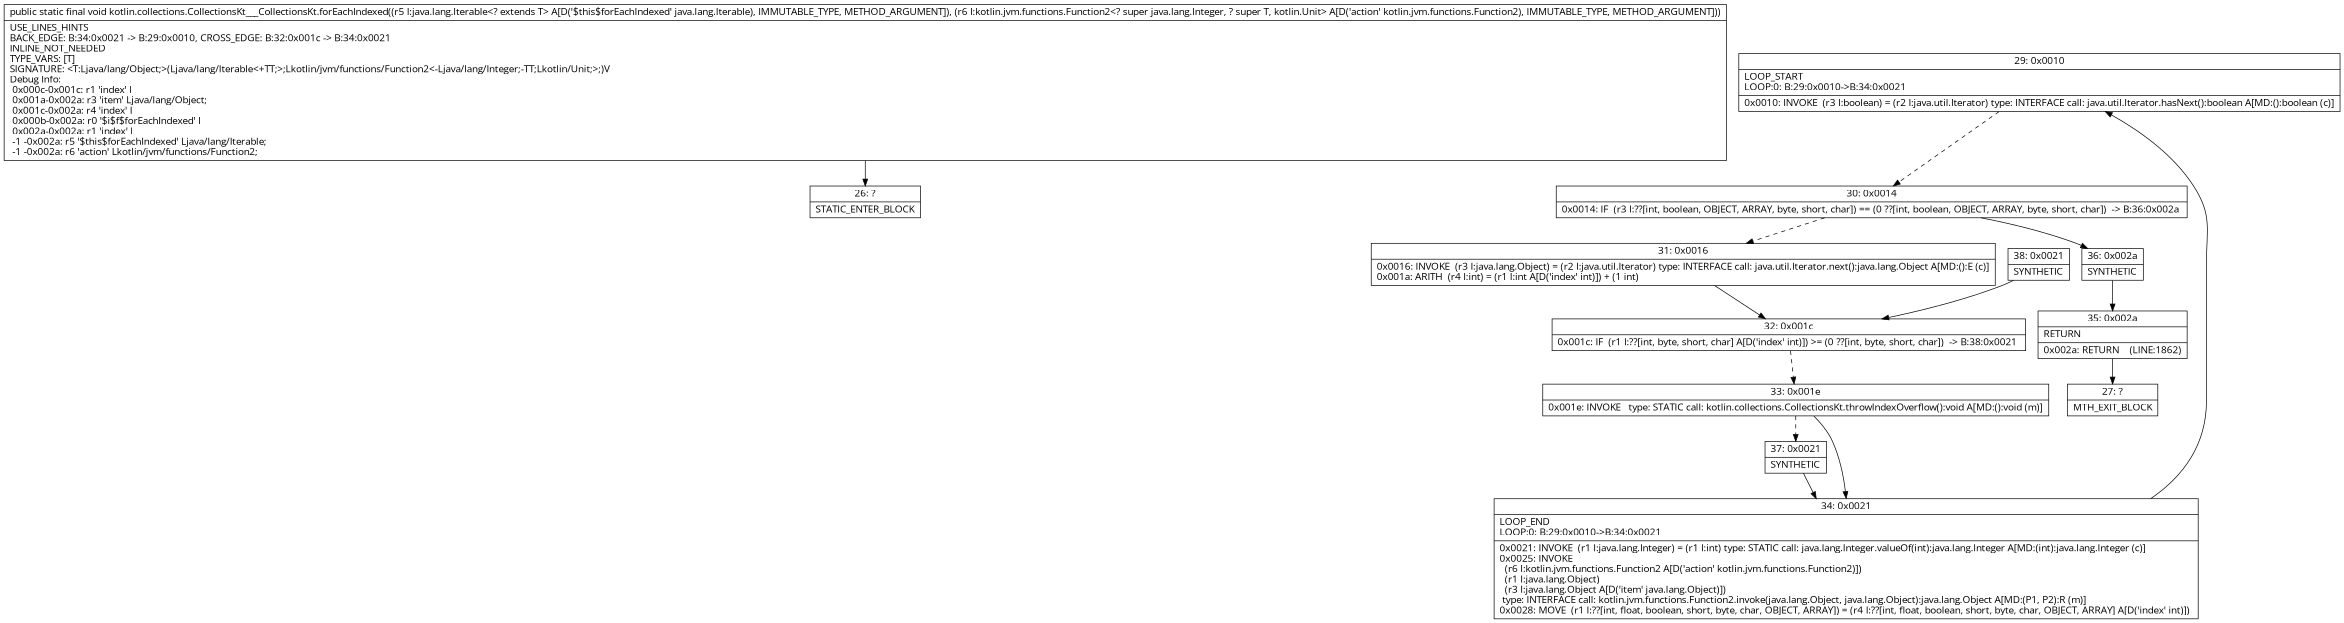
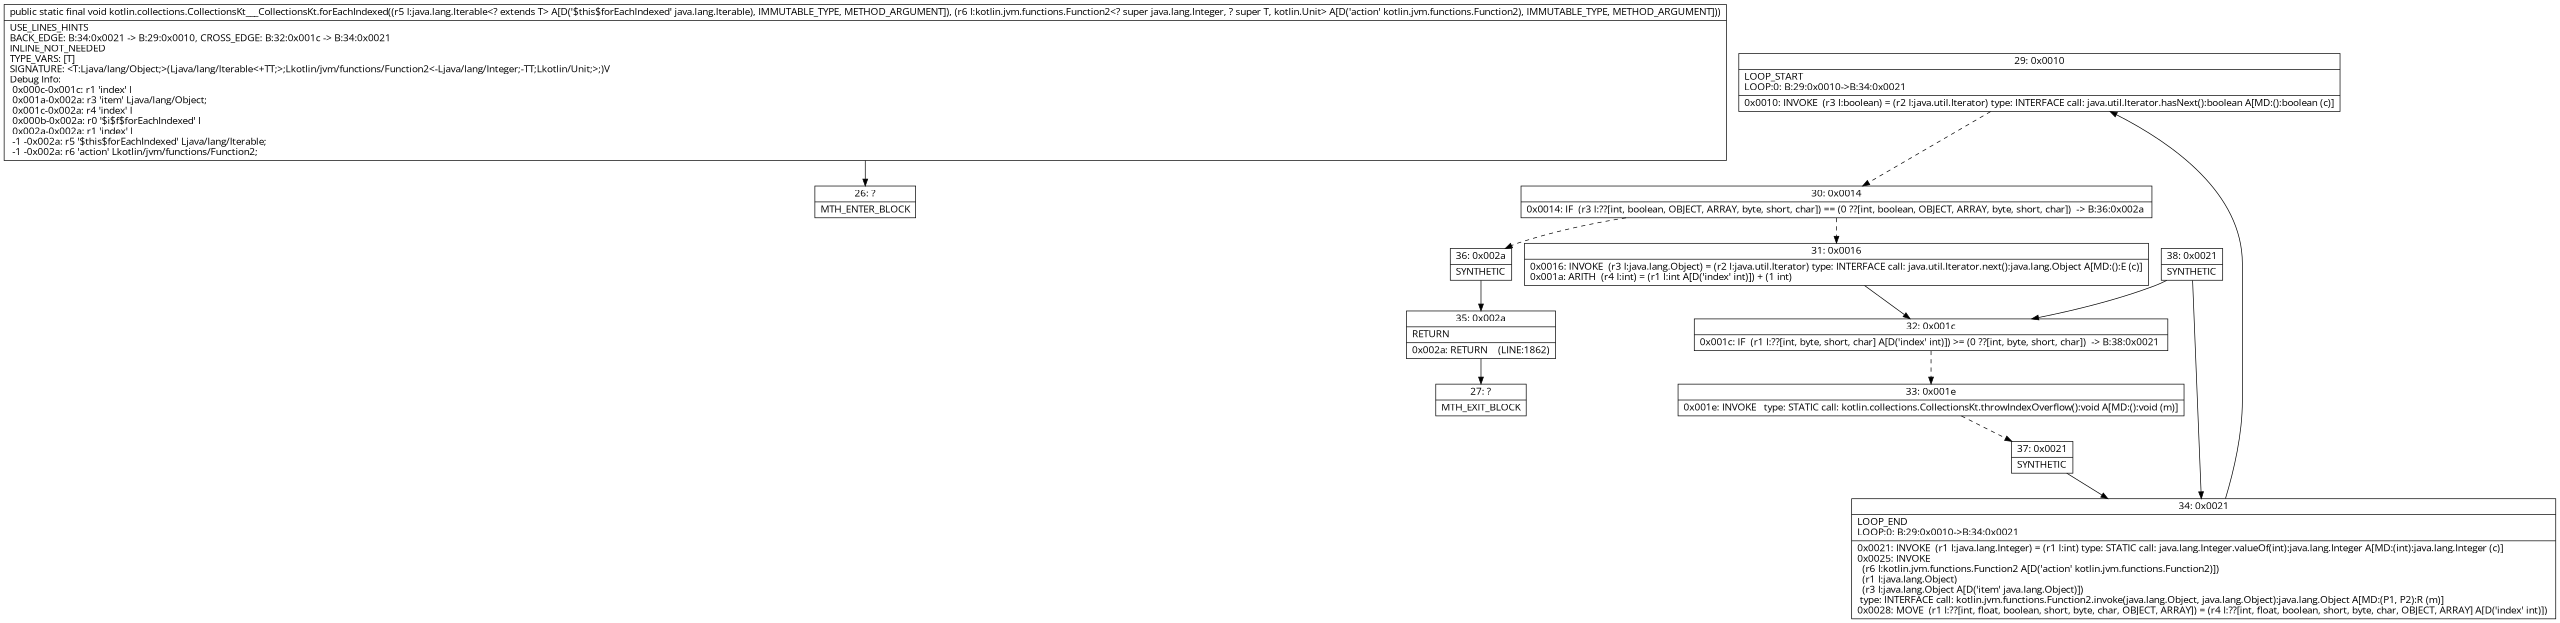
(865, 209) -> (865, 209)
(2032, 229) -> (1568, 229)
(1836, 451) -> (2197, 386)
